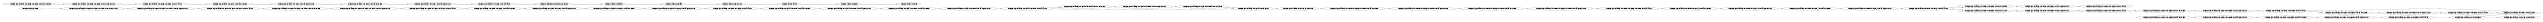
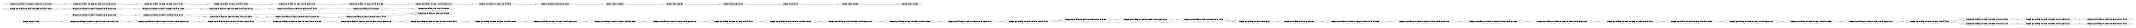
(2164, 11) -> none
